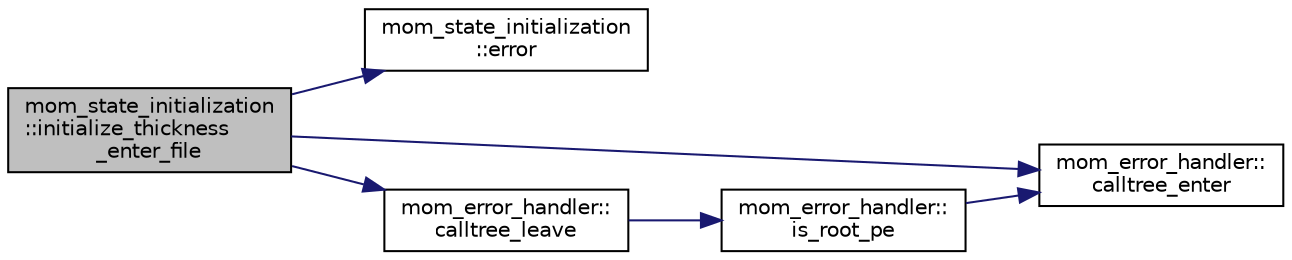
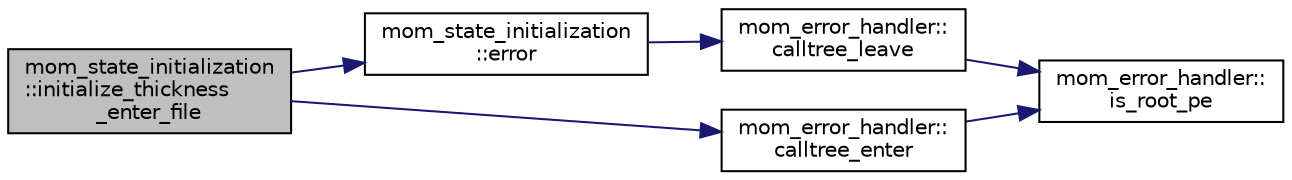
(328, 175) -> (675, 42)
(992, 199) -> (992, 117)
